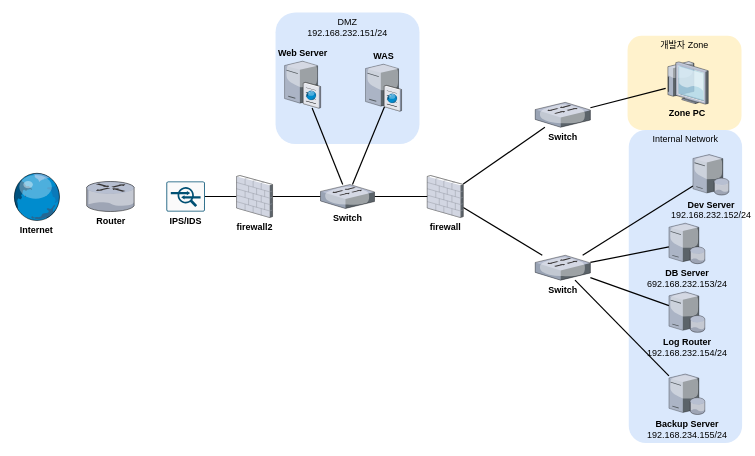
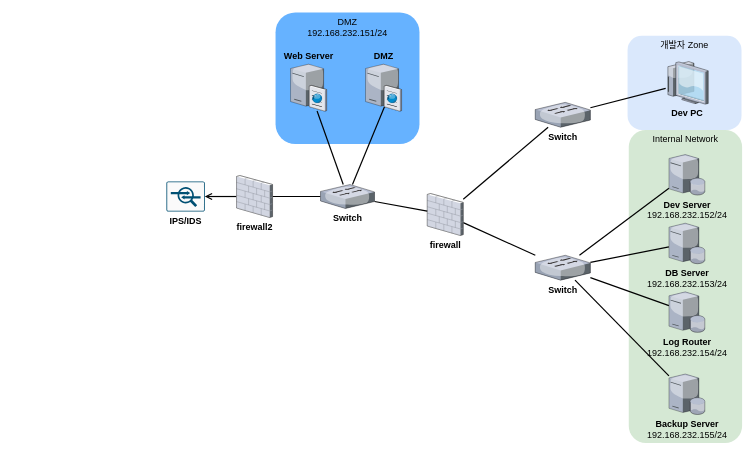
(685, 45) -> (685, 45)
(384, 56) -> (384, 56)
(348, 78) -> (348, 78)
(303, 84) -> (309, 87)
(688, 114) -> (688, 114)
(711, 175) -> (687, 175)
(36, 197) -> none
(111, 197) -> none
(209, 197) -> (210, 197)
(446, 197) -> (446, 215)
(688, 279) -> (688, 279)
(686, 287) -> (686, 287)
(688, 430) -> (688, 430)
